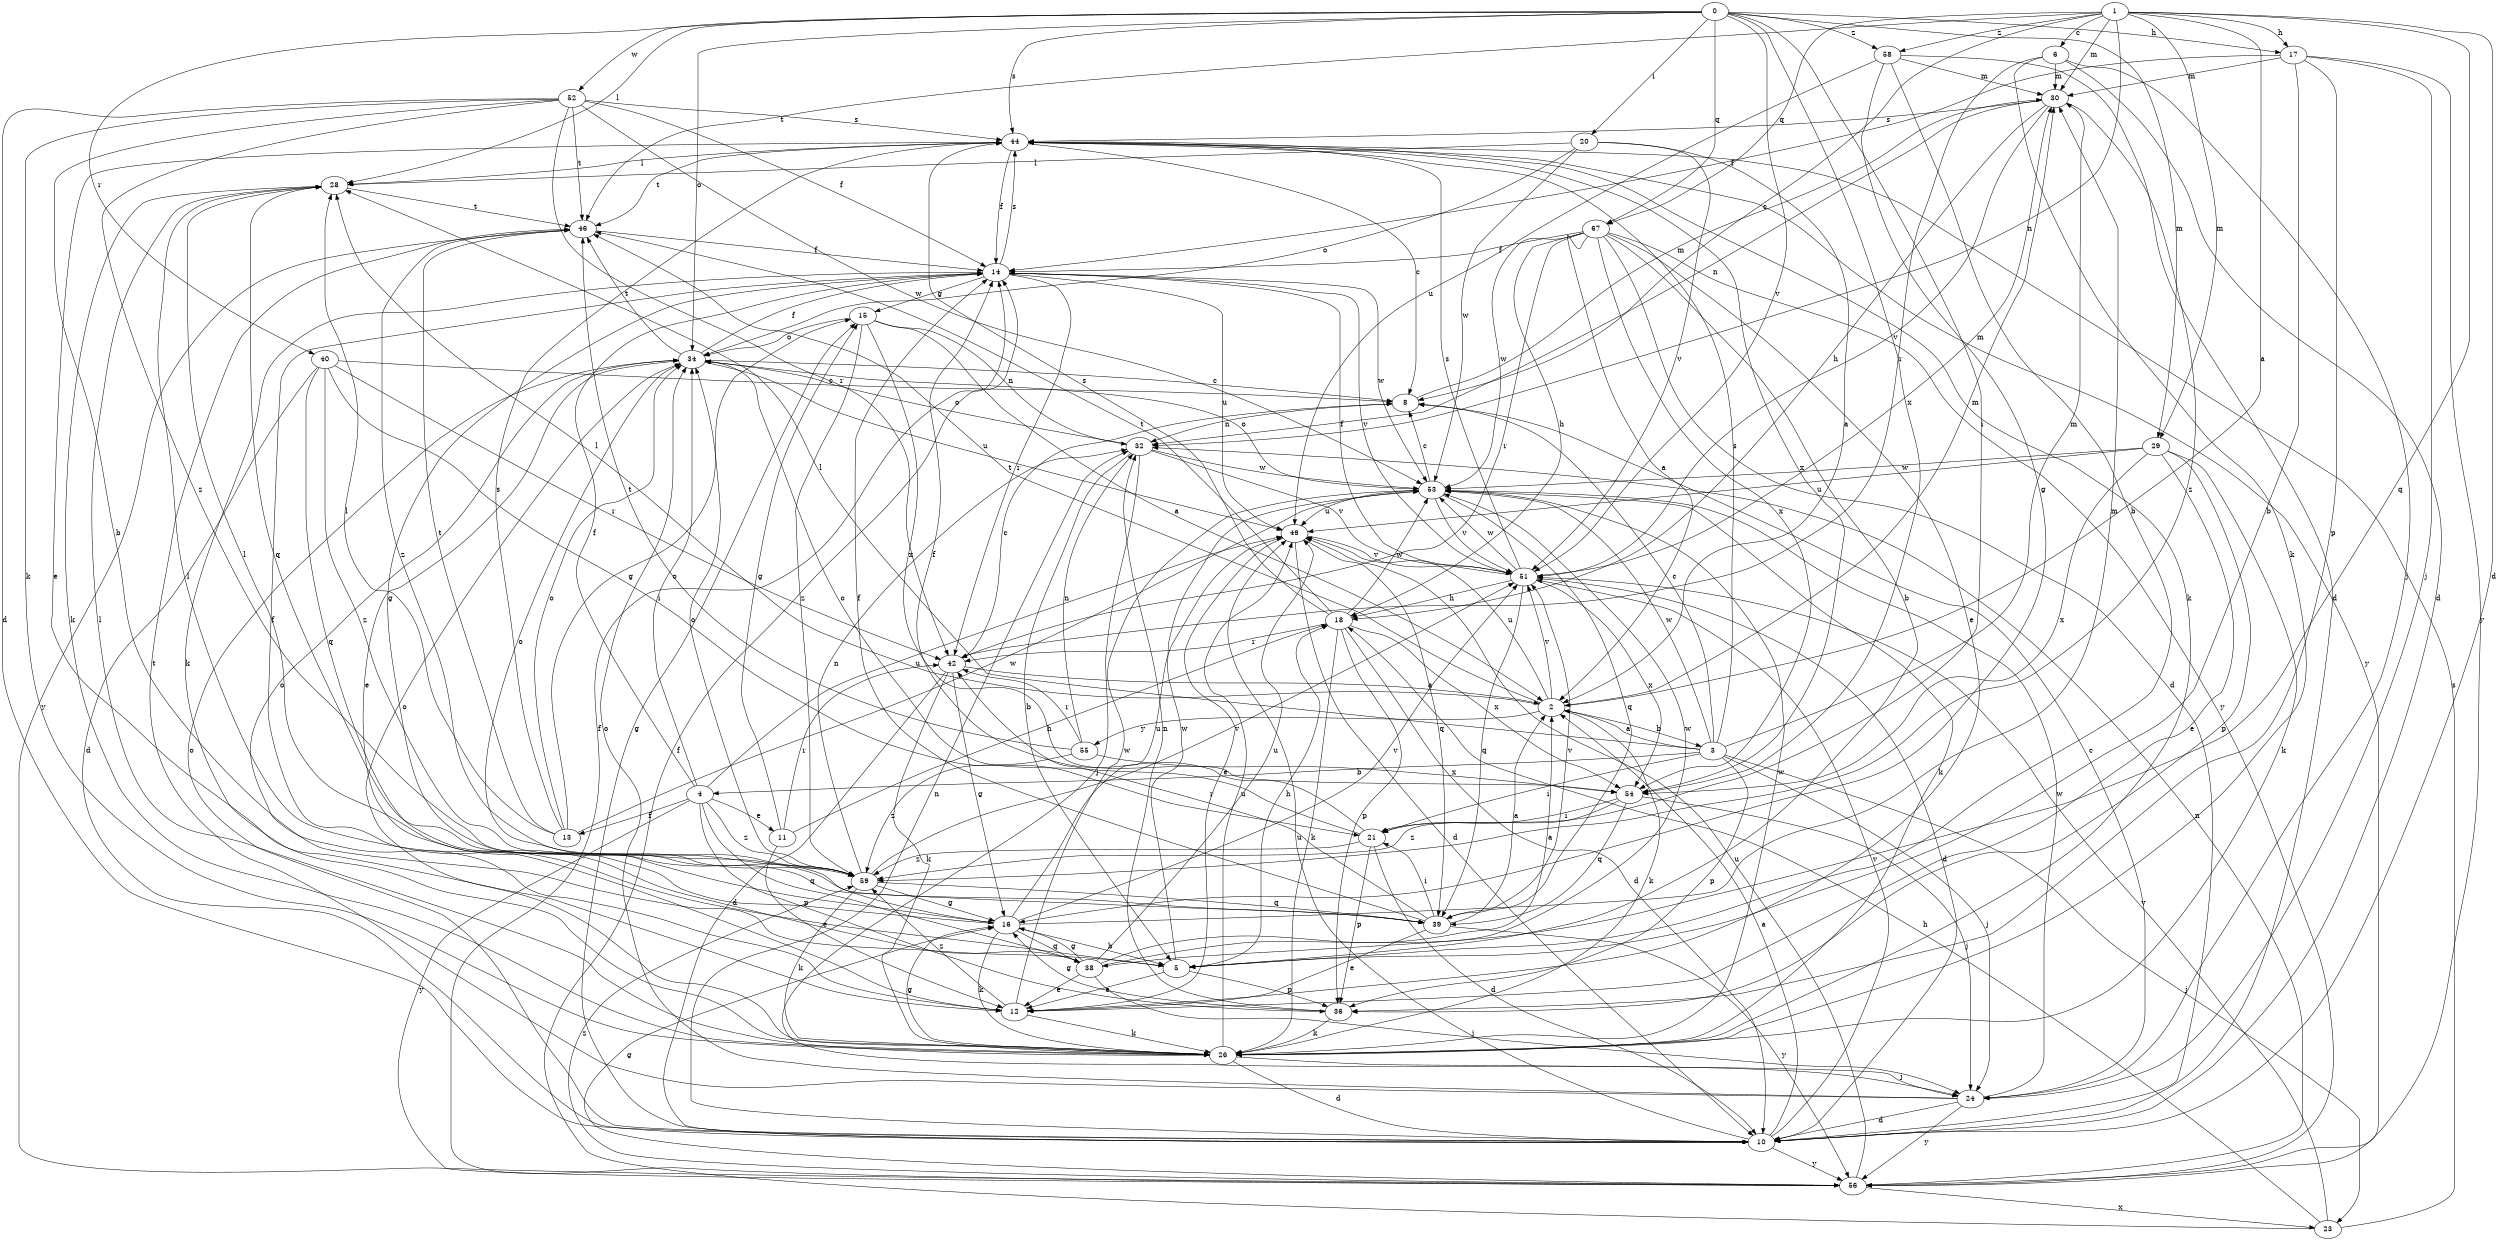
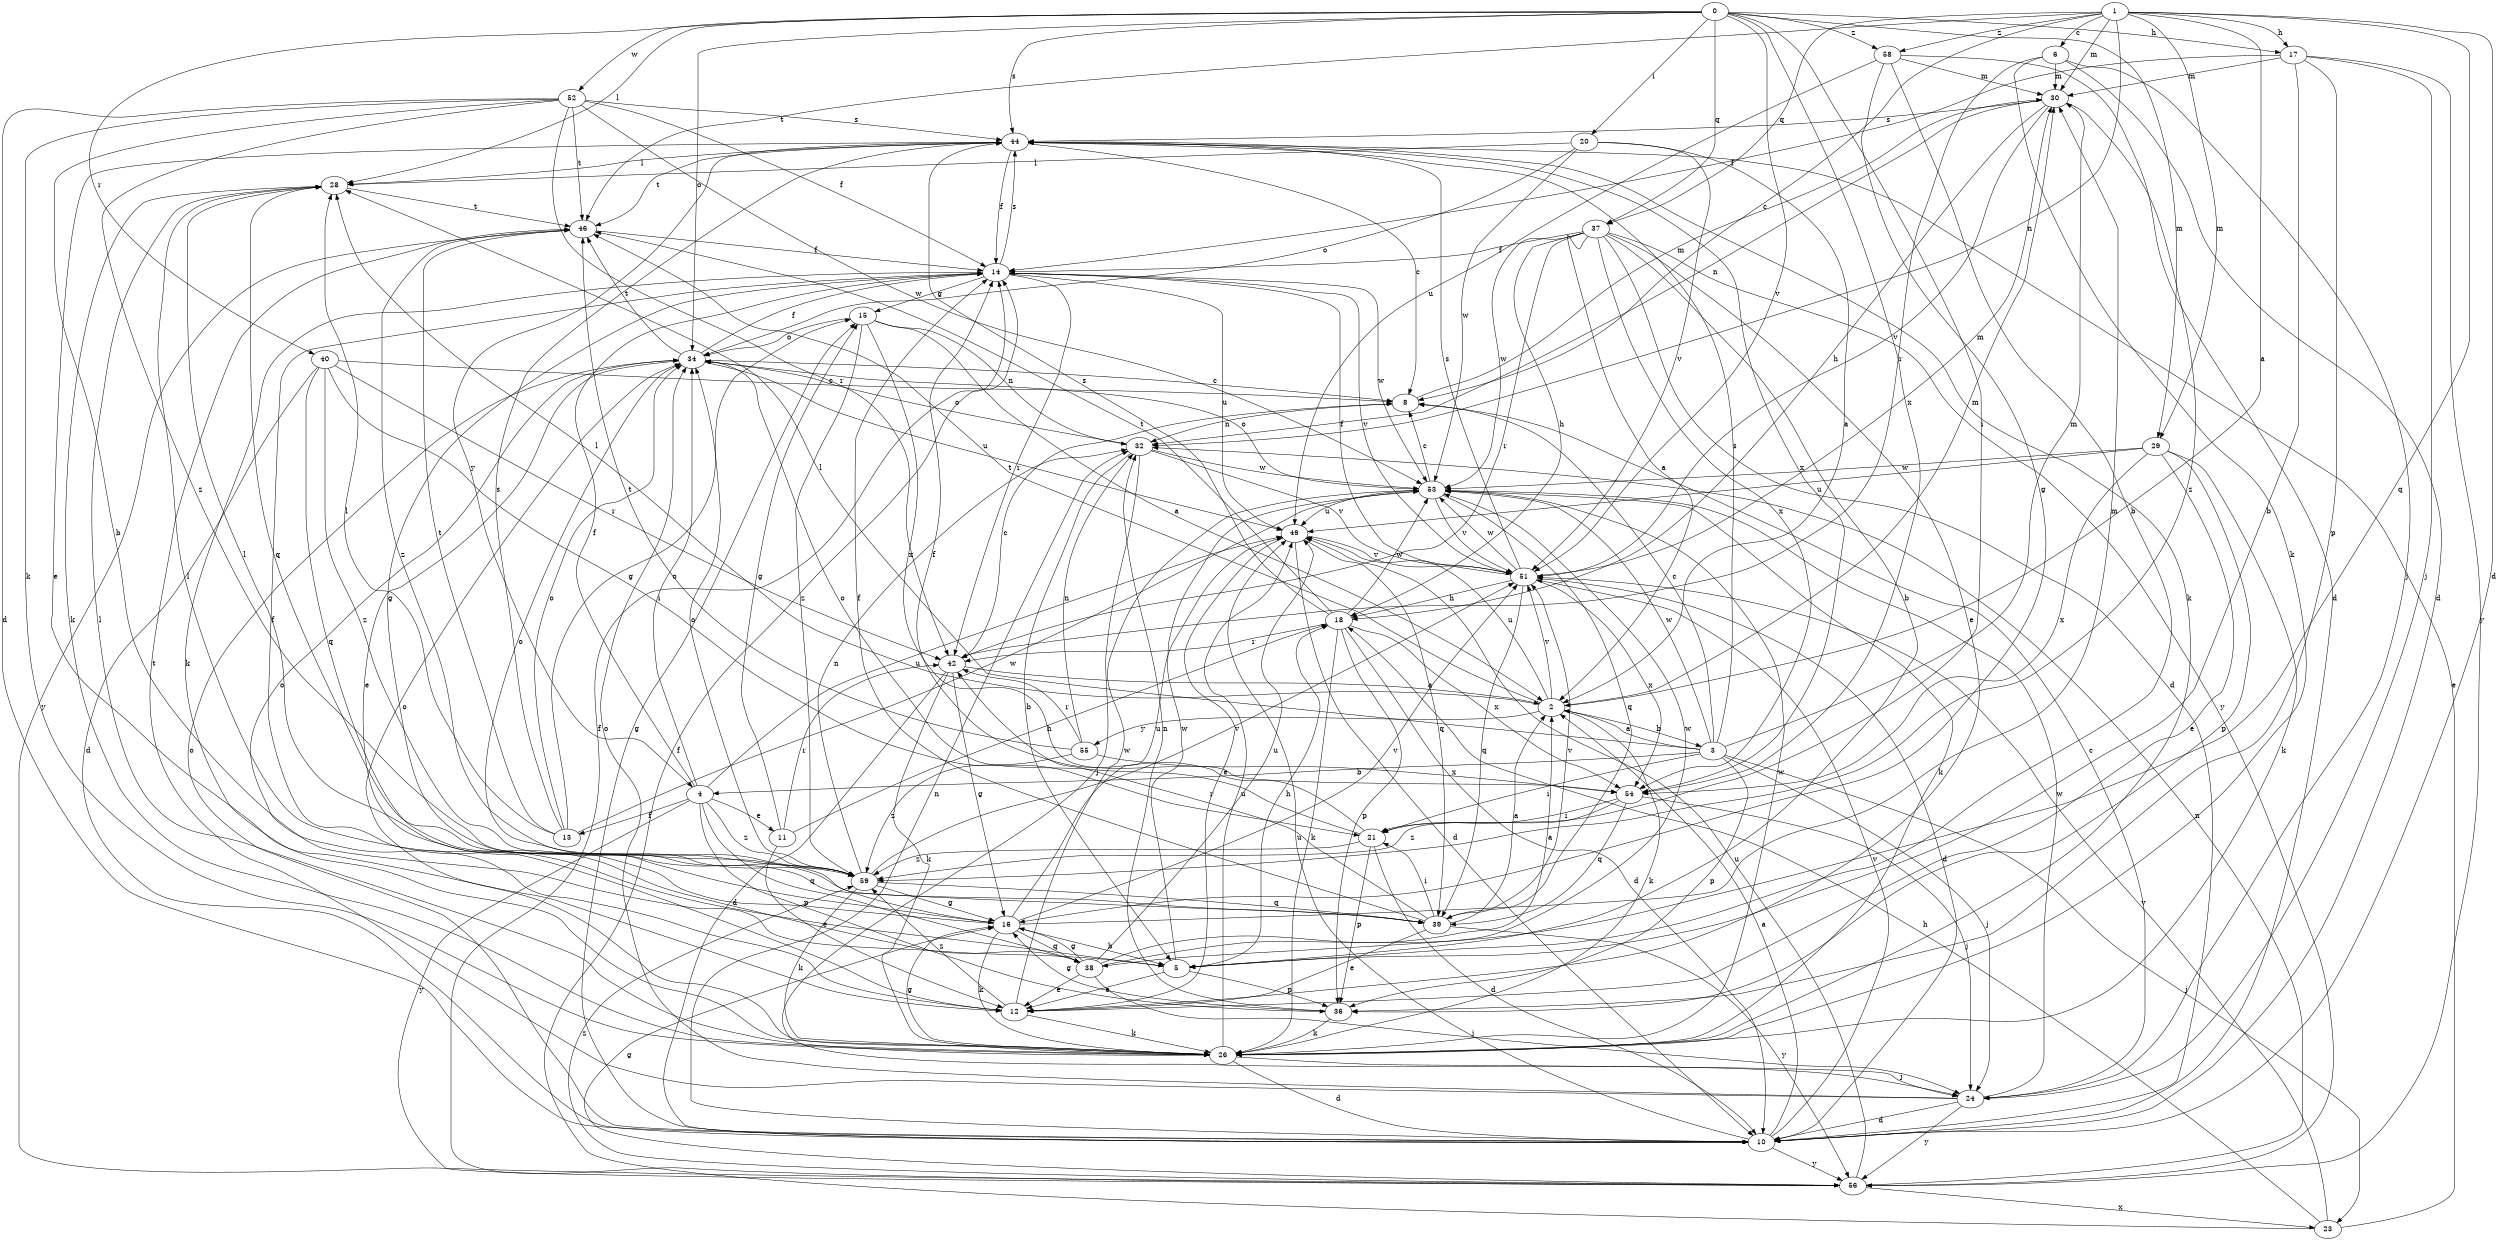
(1596, 229) -> (1596, 229)
(2205, 456) -> (509, 338)
(2454, 686) -> (2454, 686)
